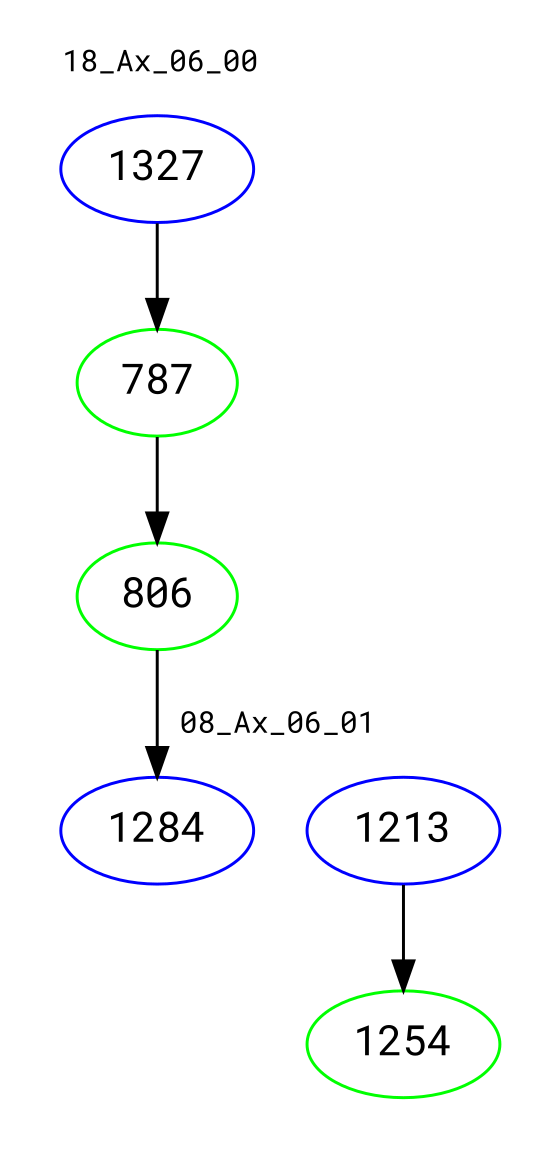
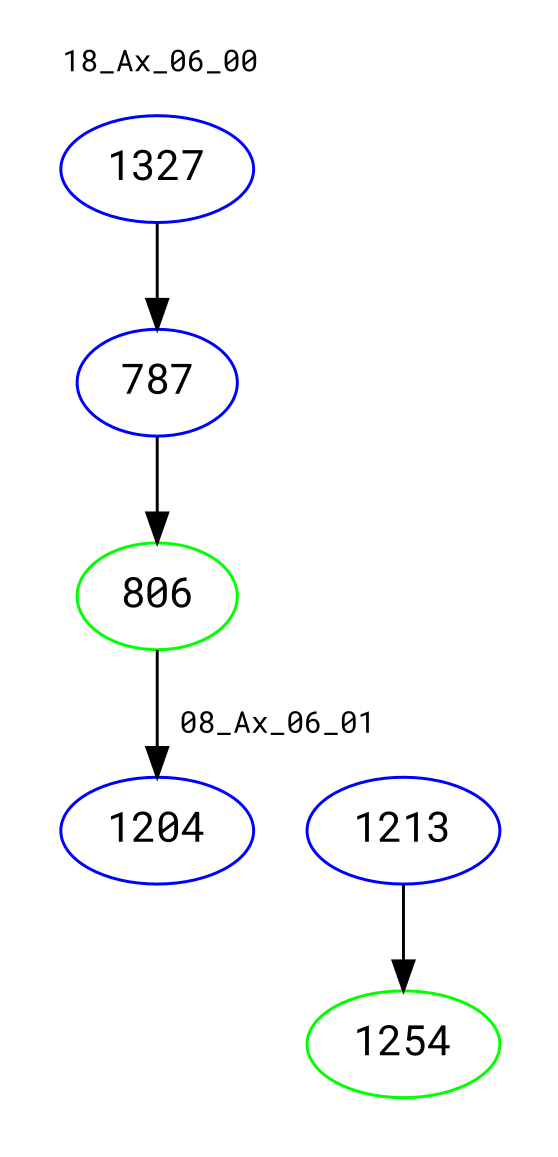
(157, 383) -> (157, 383)
(157, 831) -> (157, 831)
